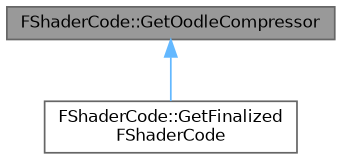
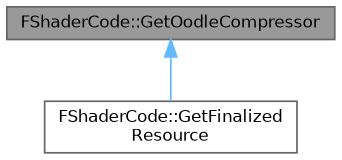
(171, 127) -> (171, 127)
